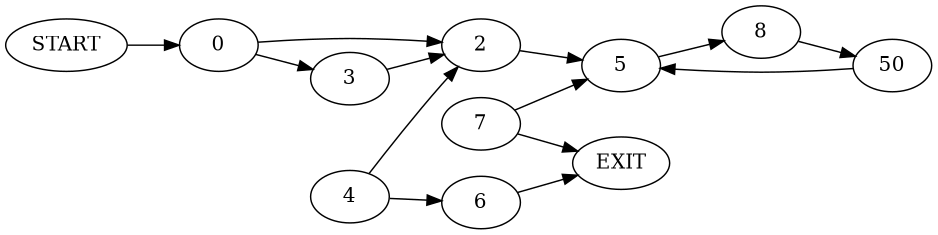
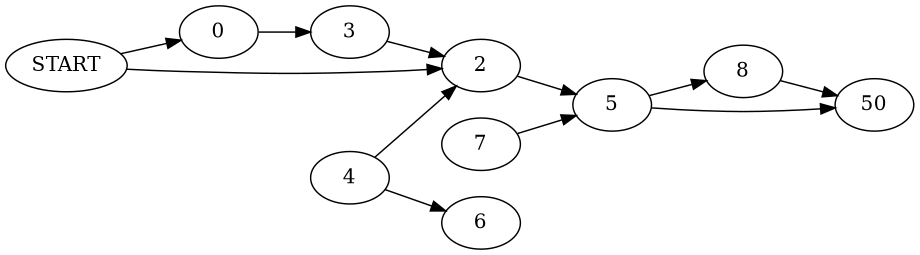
(343, 39) -> (277, 73)
(764, 72) -> (736, 112)
(621, 163) -> none
